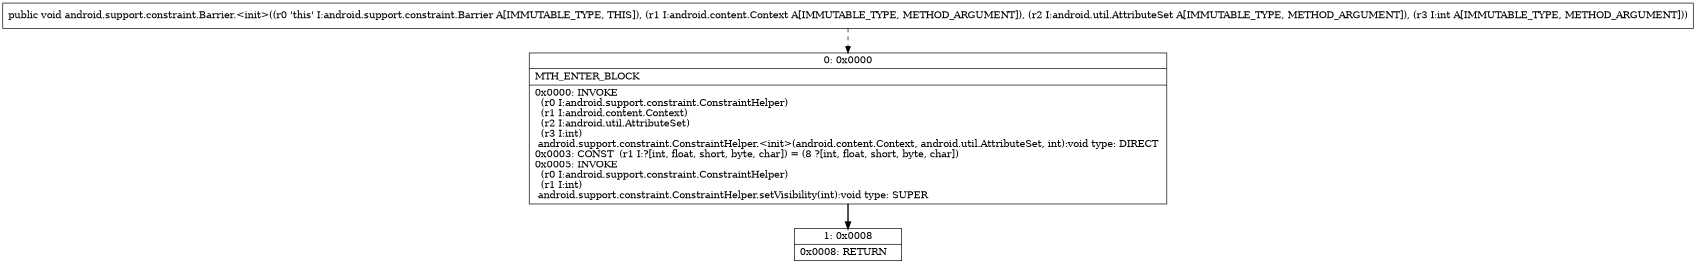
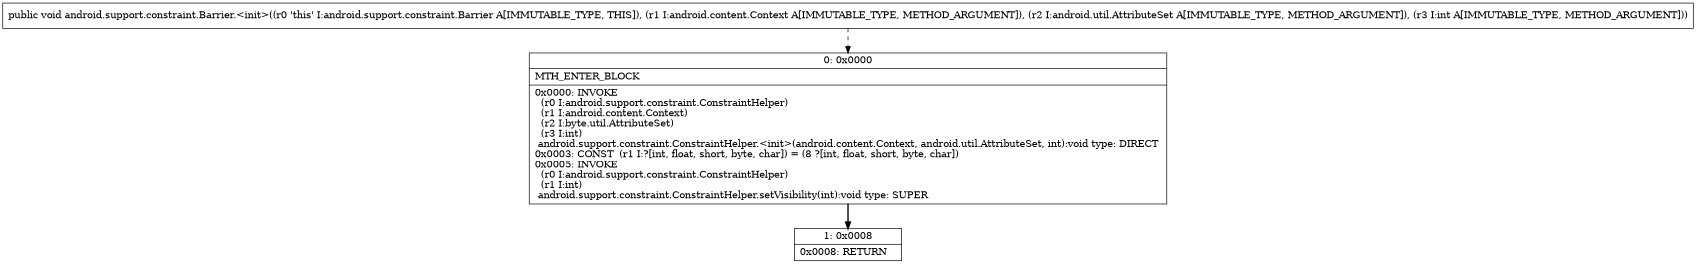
(612, 124) -> (604, 124)
